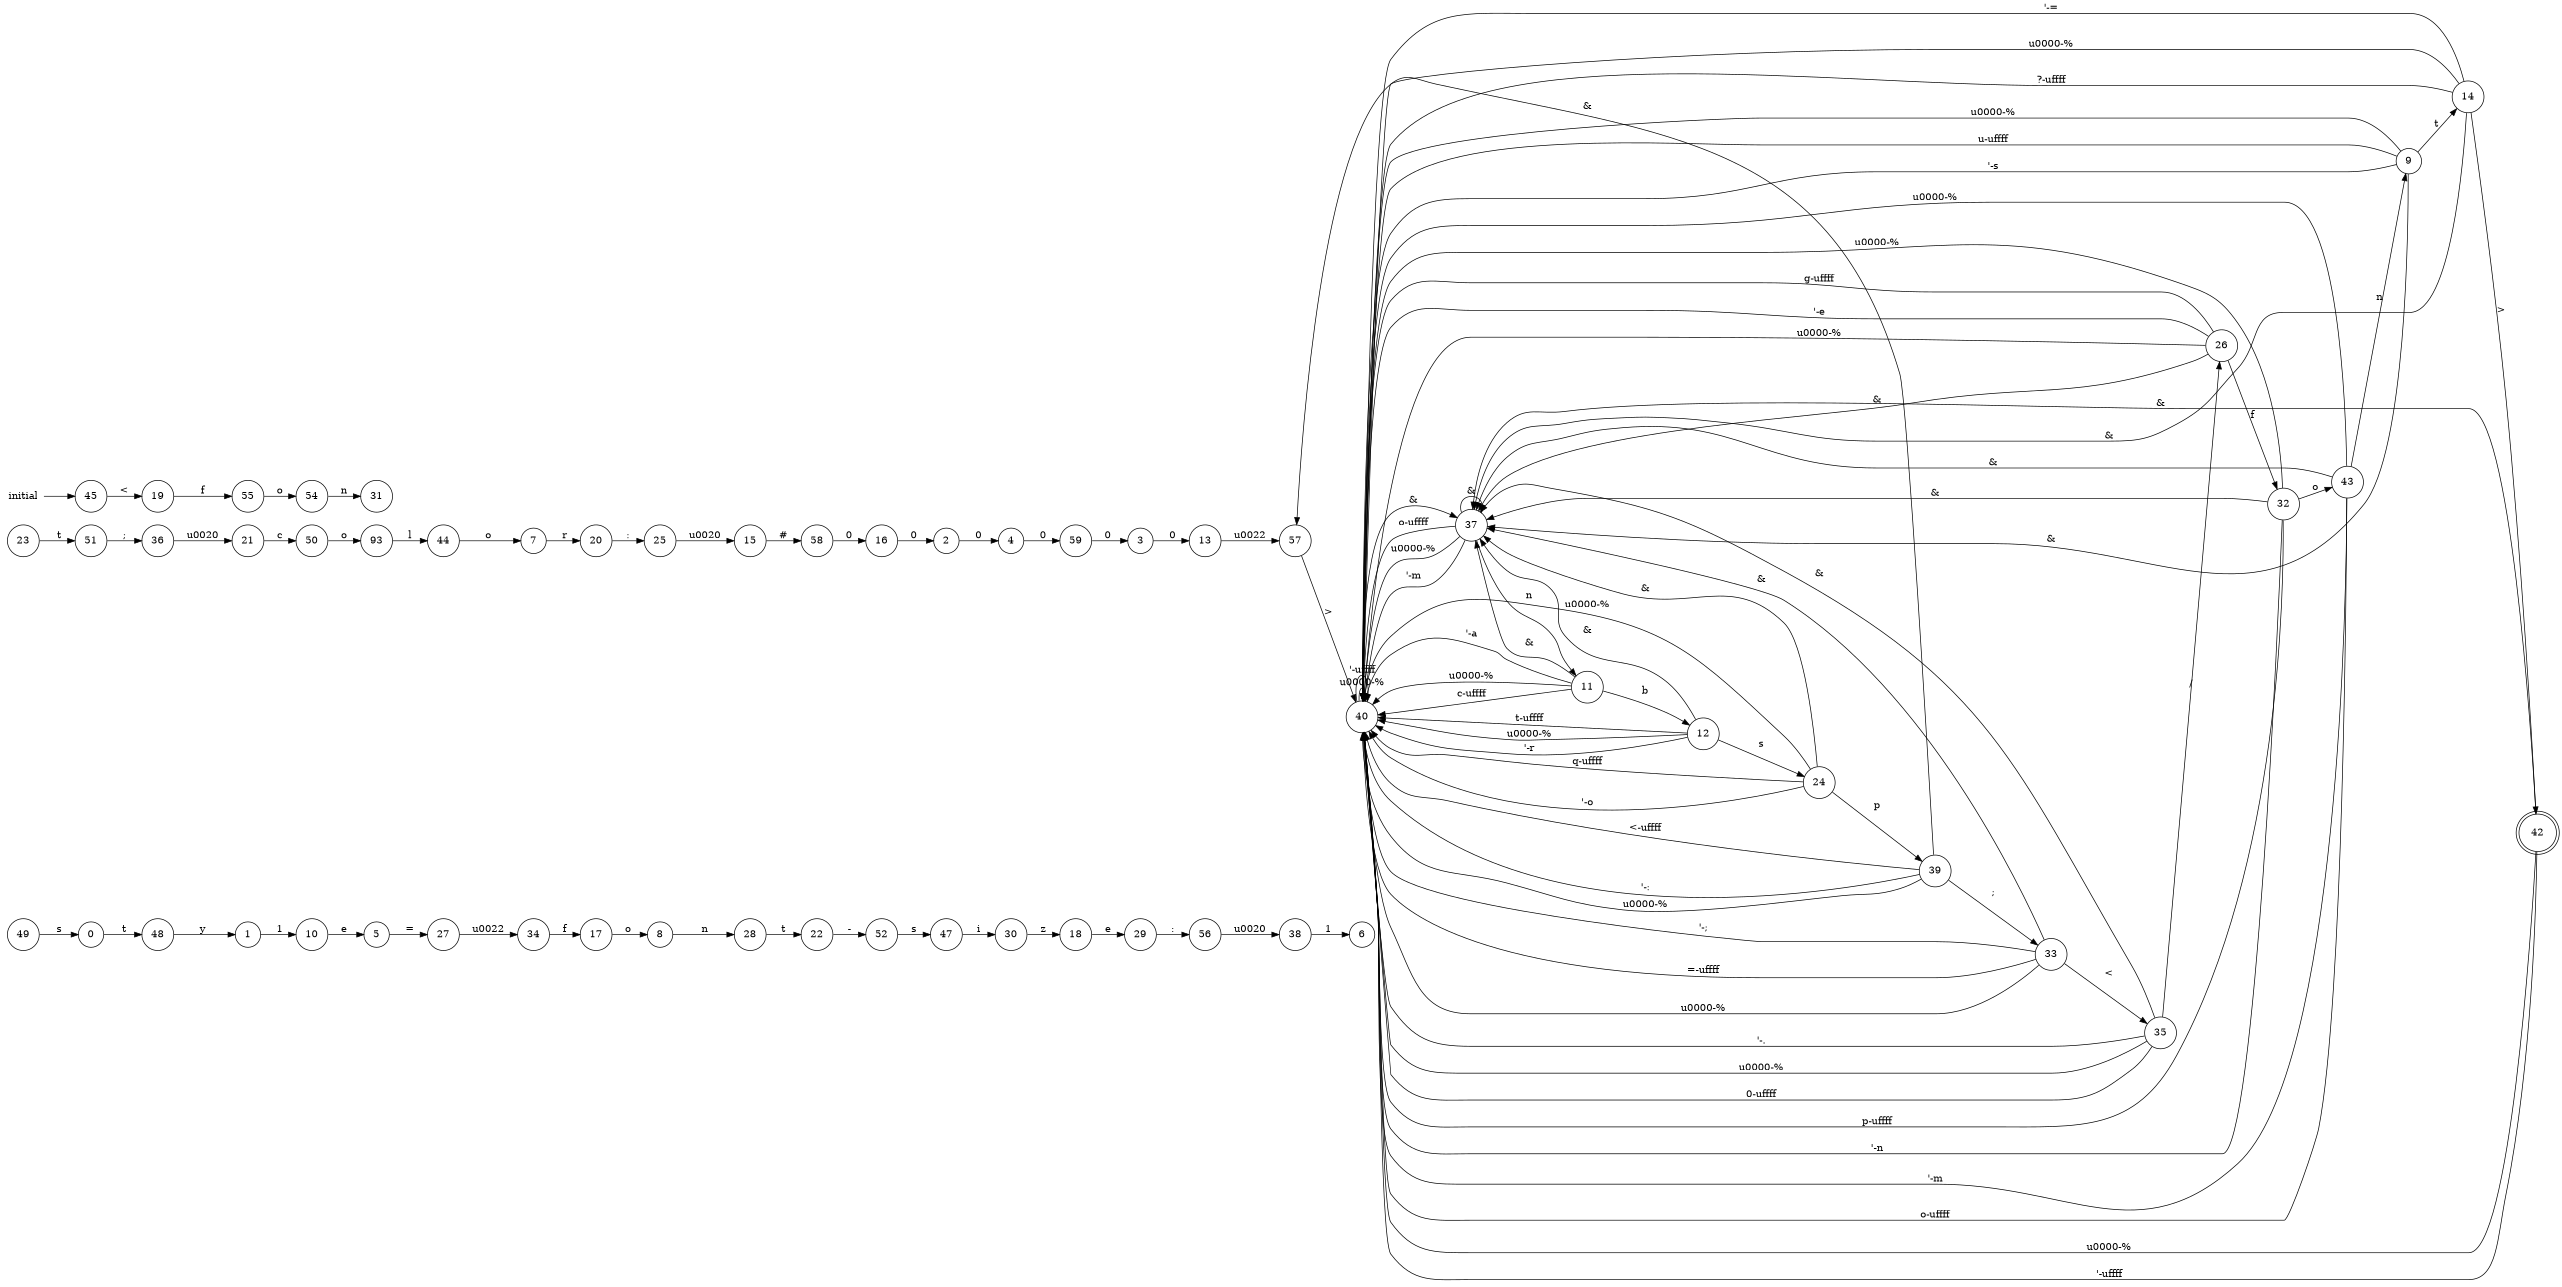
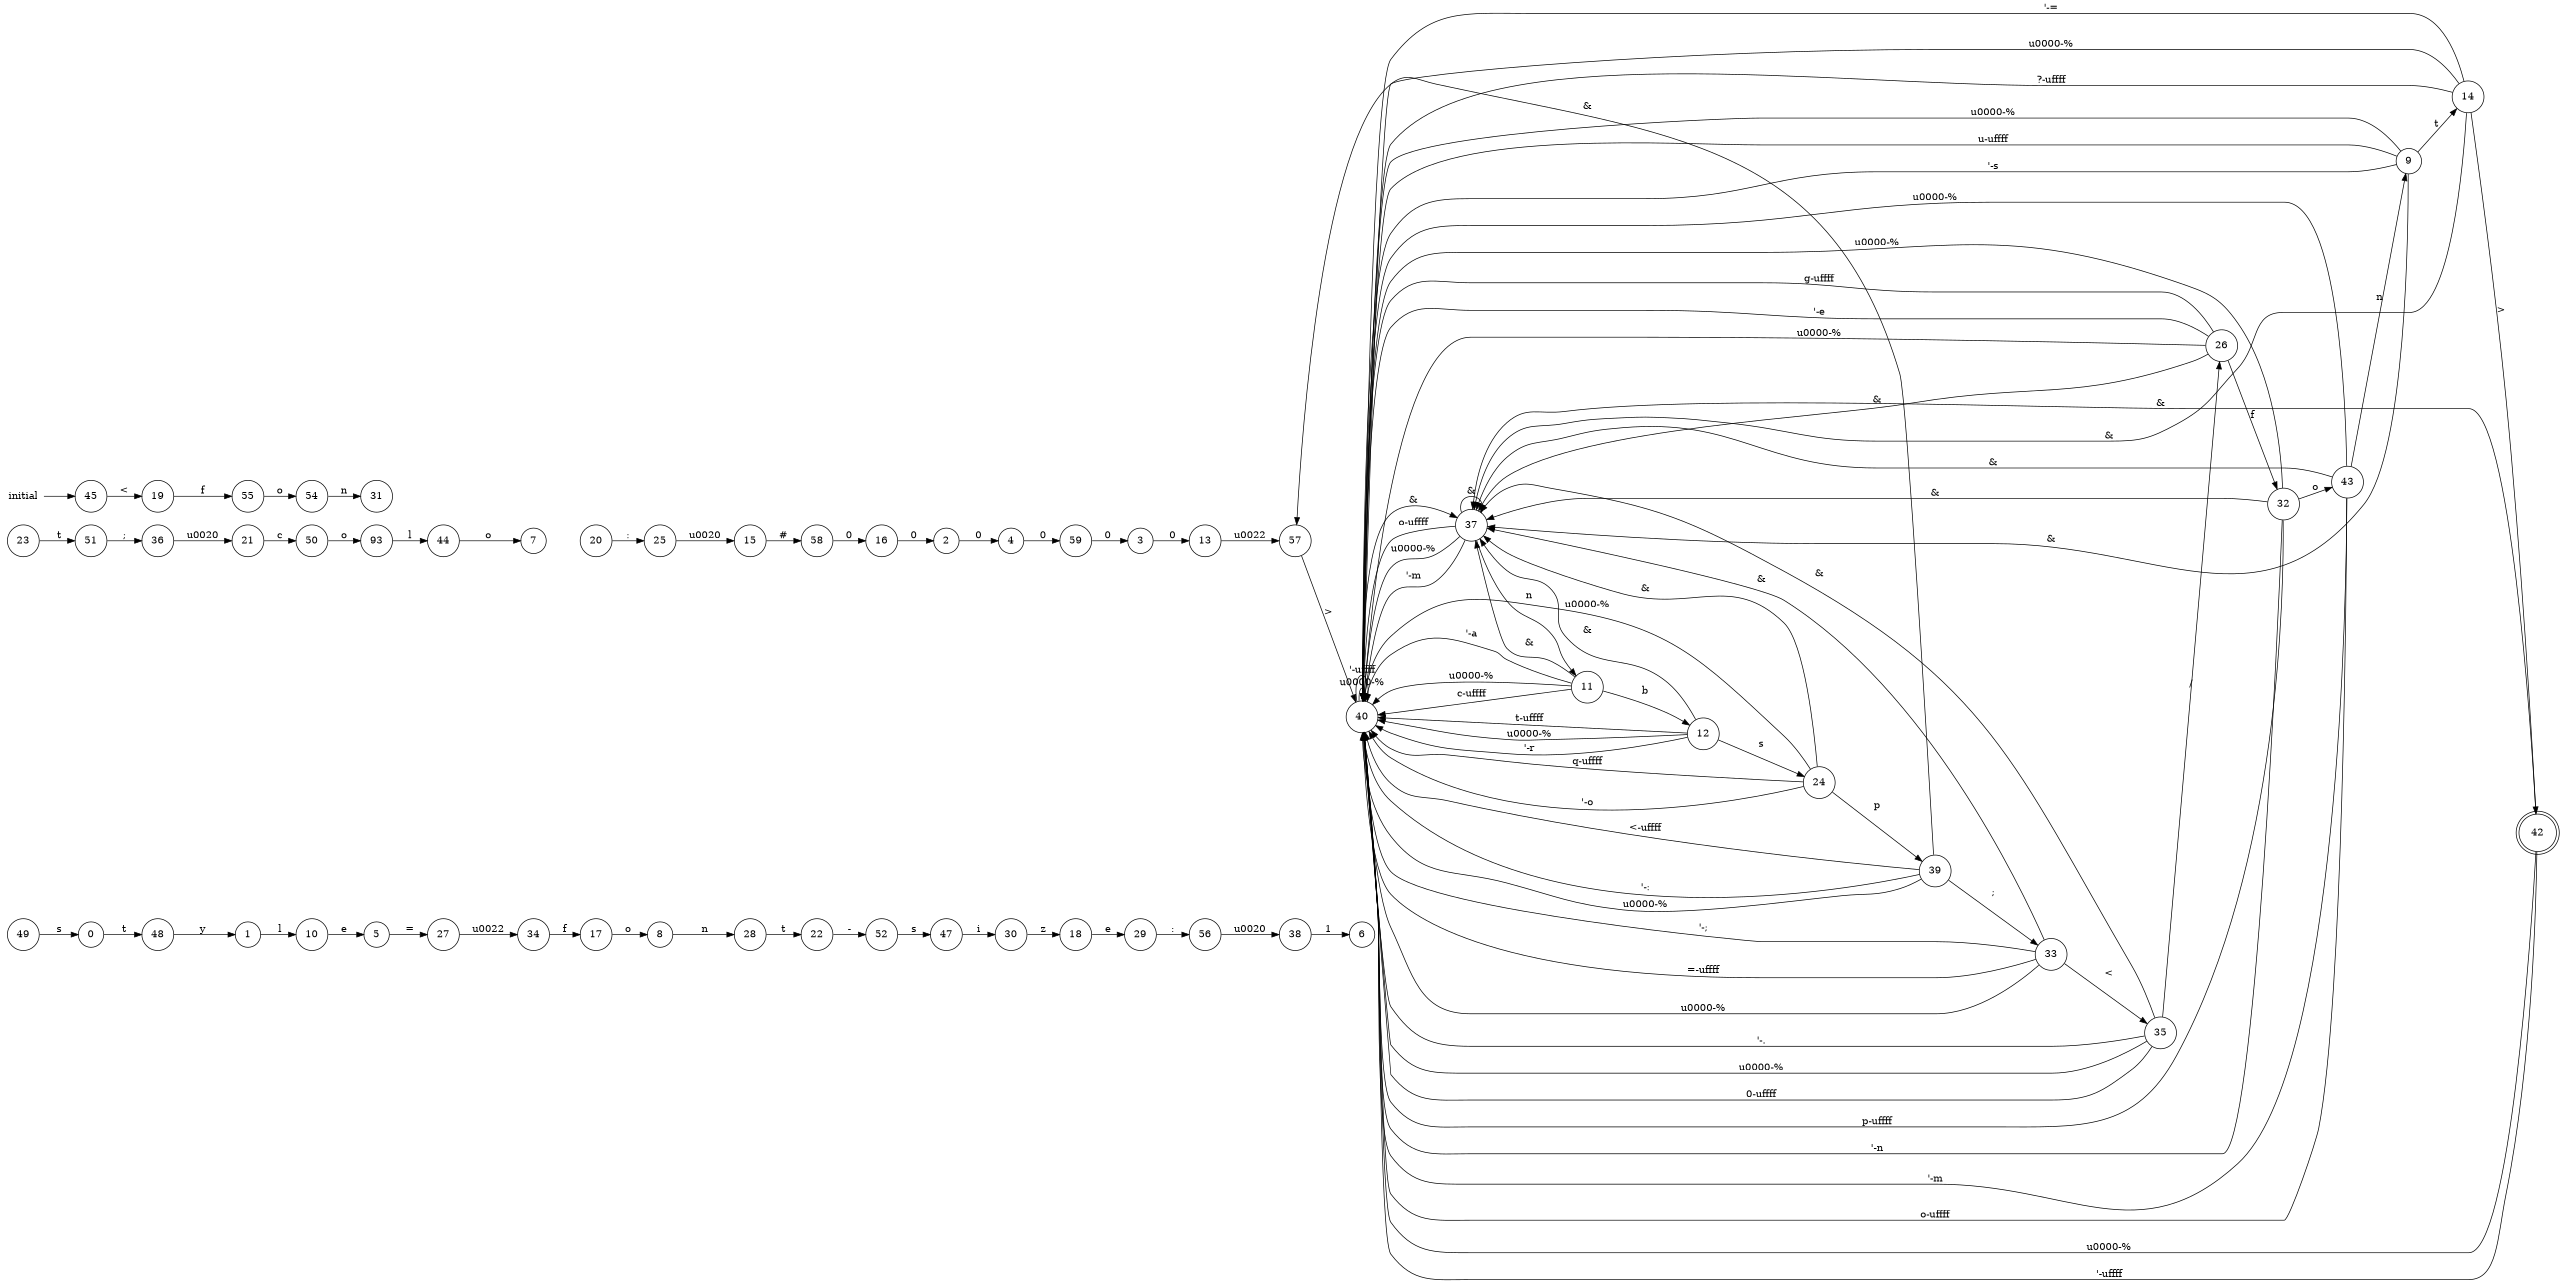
(559, 541) -> none
(280, 929) -> (280, 929)
